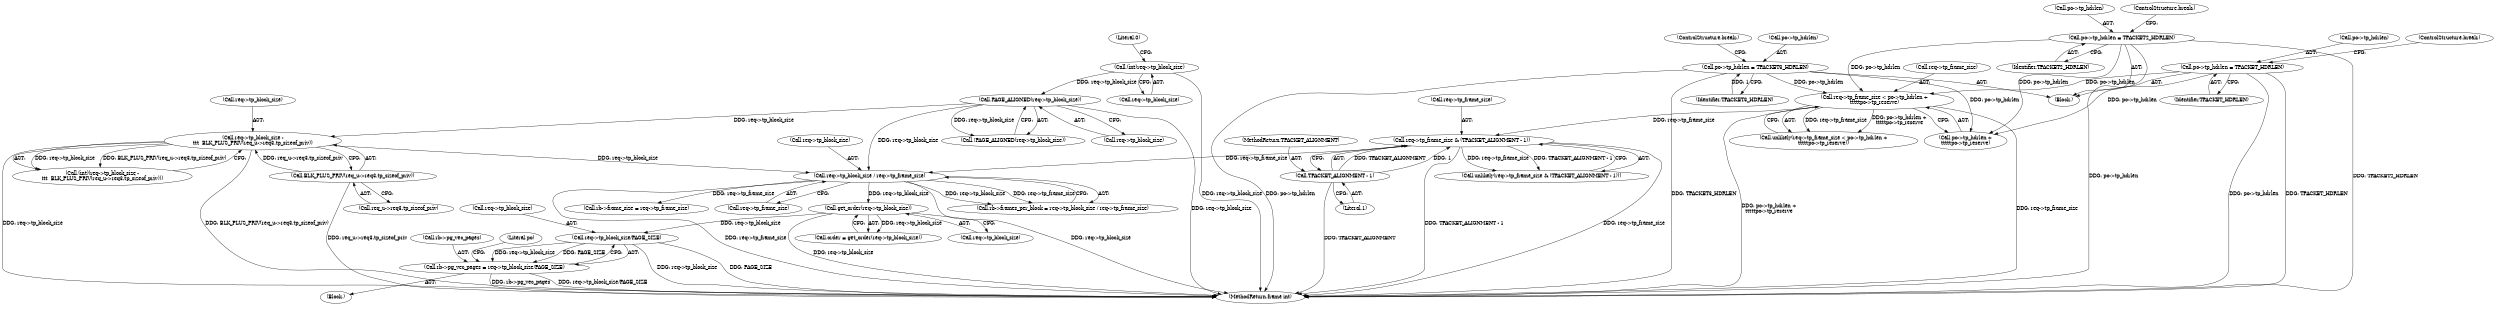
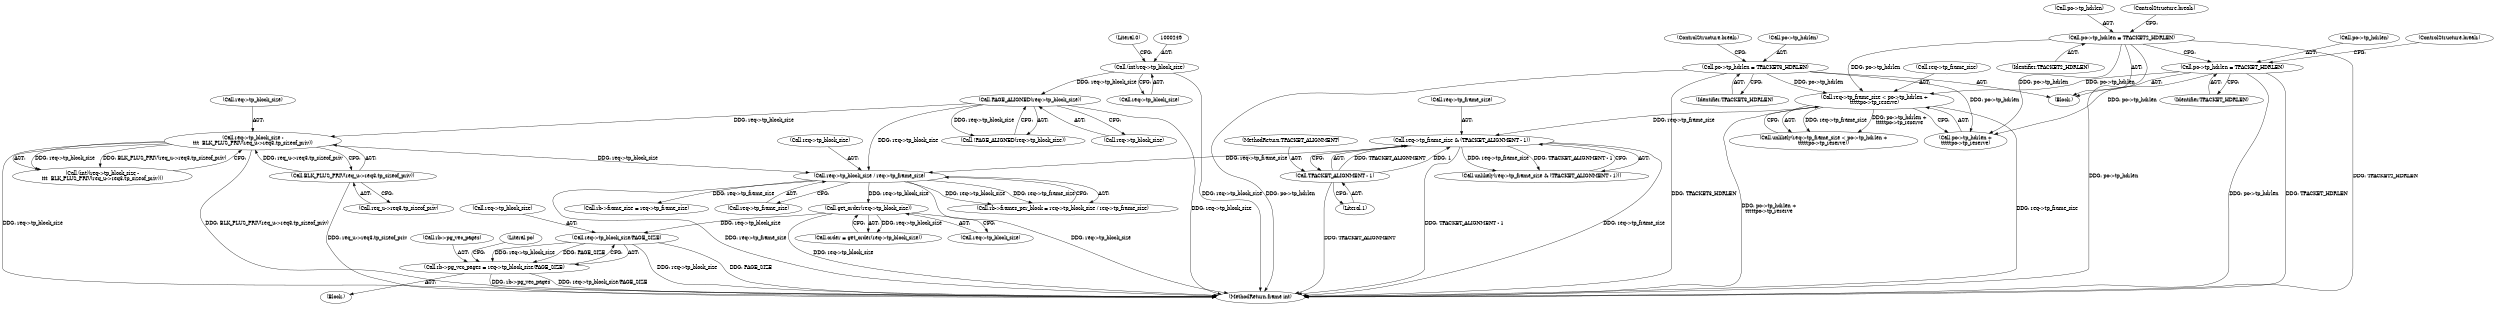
none -> (1171, 38)
(2088, 52) -> (2175, 53)
(1740, 83) -> (1740, 83)
